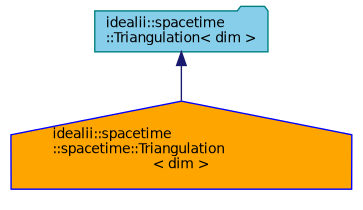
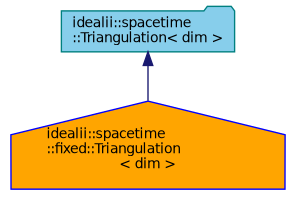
(181, 150) -> (148, 150)
